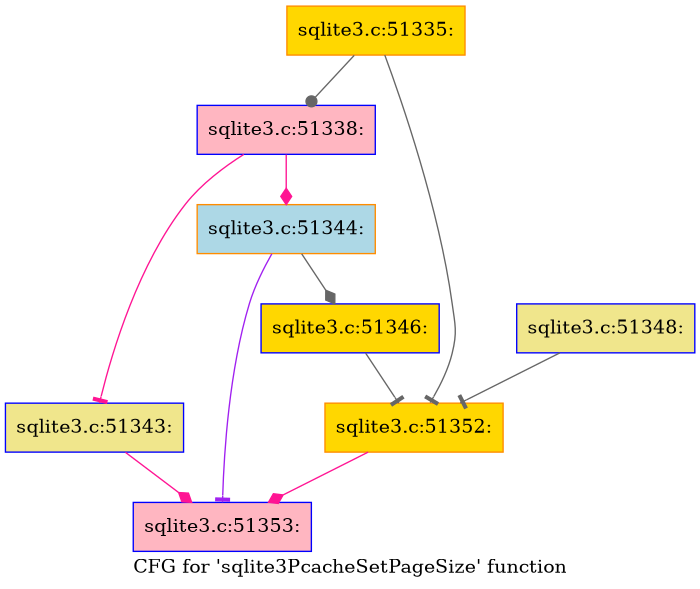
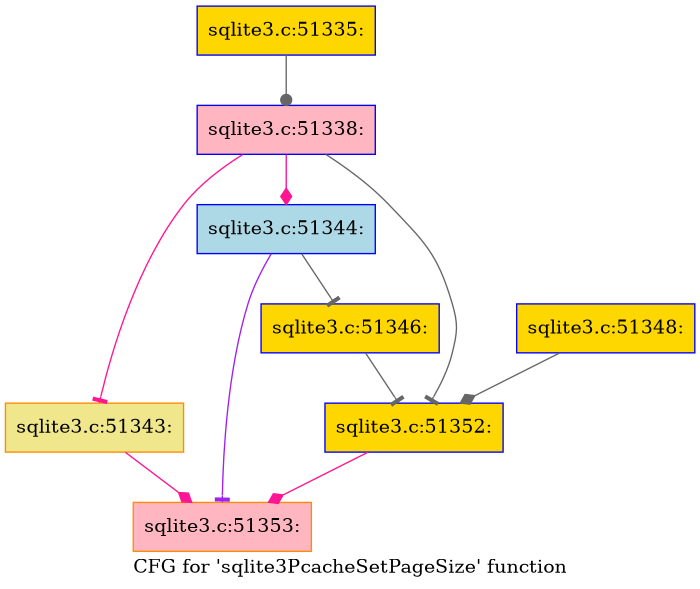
(376, 31) -> (286, 31)
(437, 225) -> (433, 256)
(286, 229) -> (286, 229)
(314, 272) -> (316, 276)
(606, 328) -> (606, 328)
(513, 376) -> (517, 374)
(95, 428) -> (95, 428)
(414, 428) -> (414, 428)
(222, 527) -> (222, 527)
